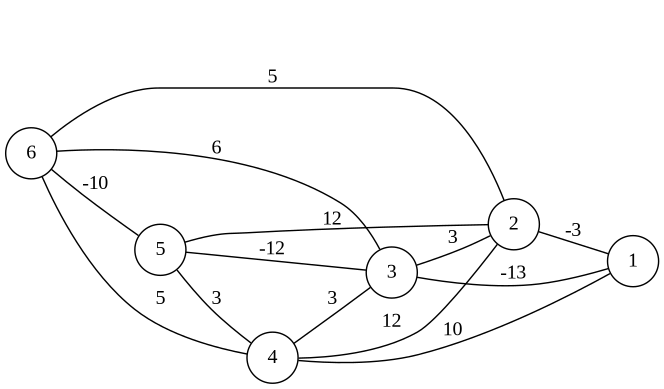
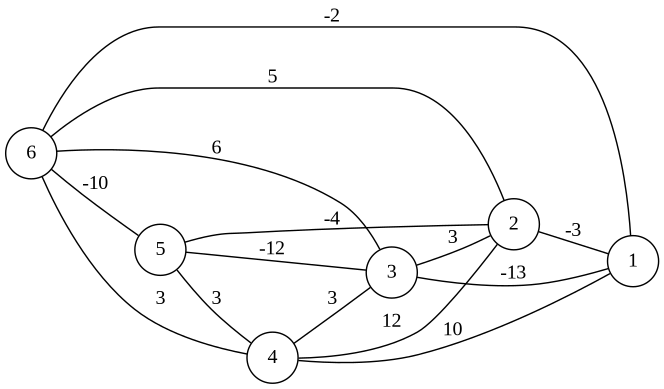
none -> (386, 27)
(332, 219) -> (332, 219)
(160, 299) -> (160, 299)
